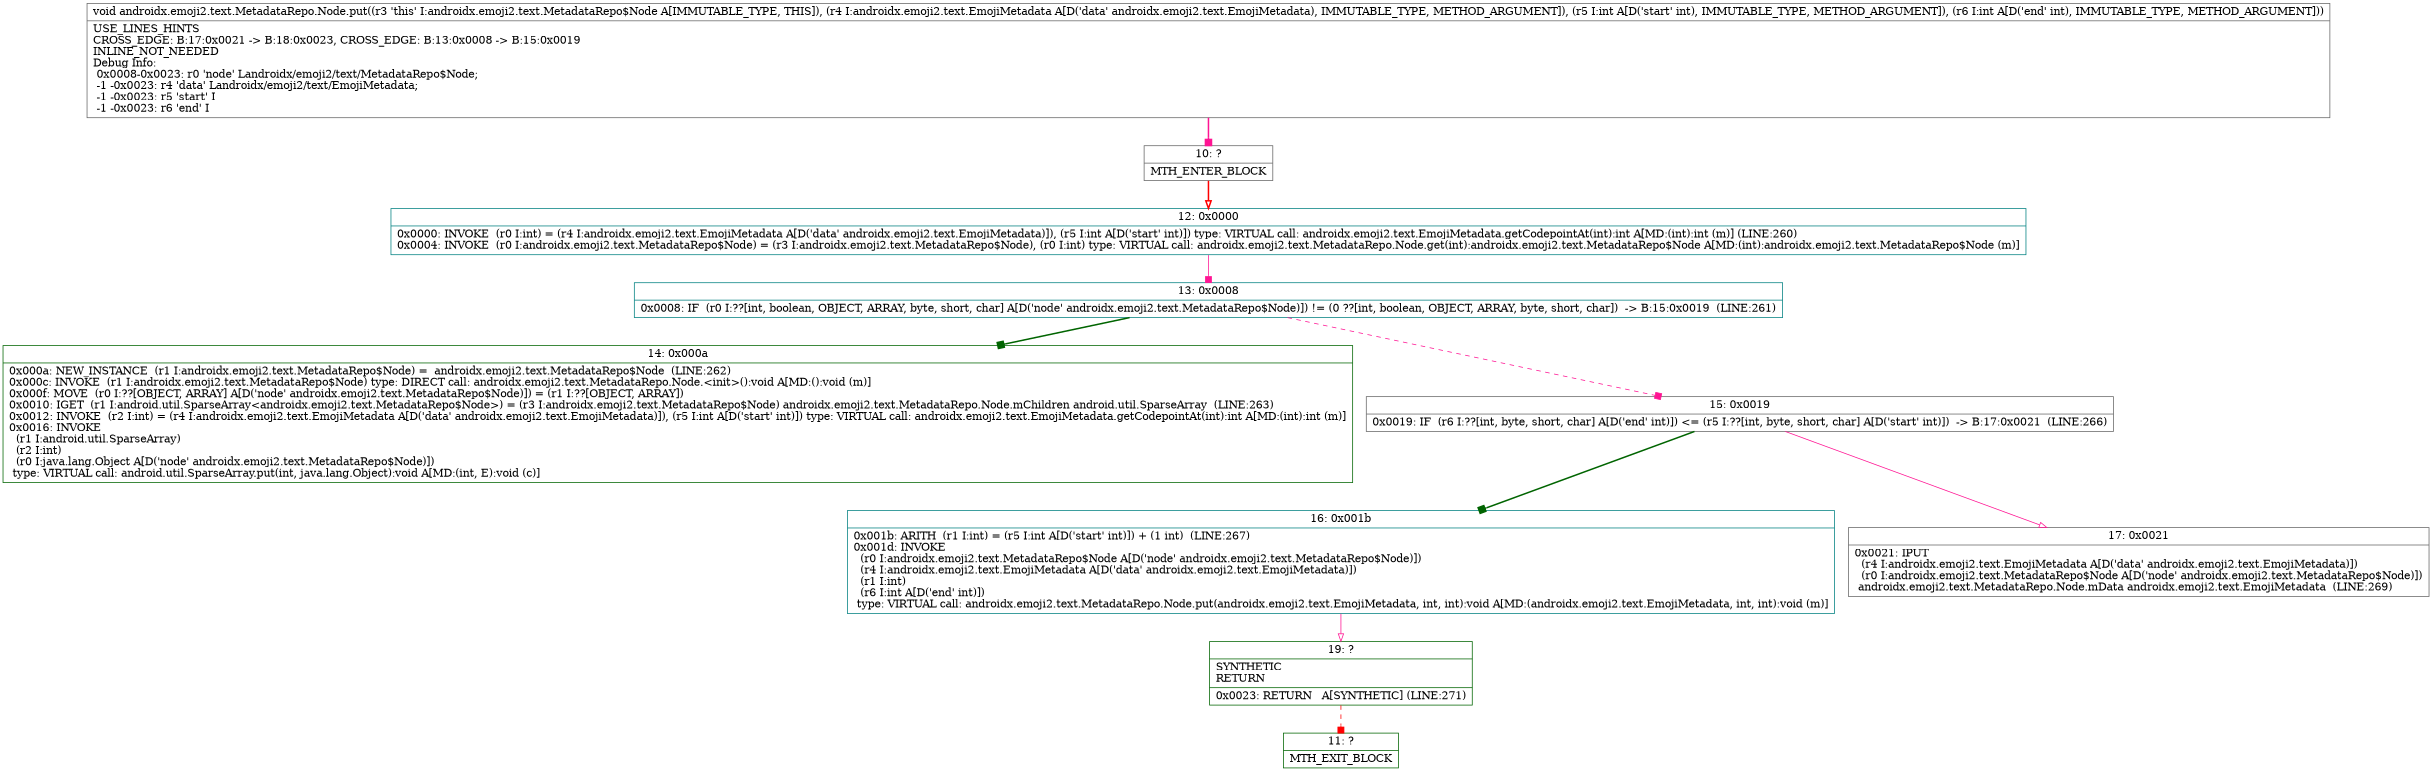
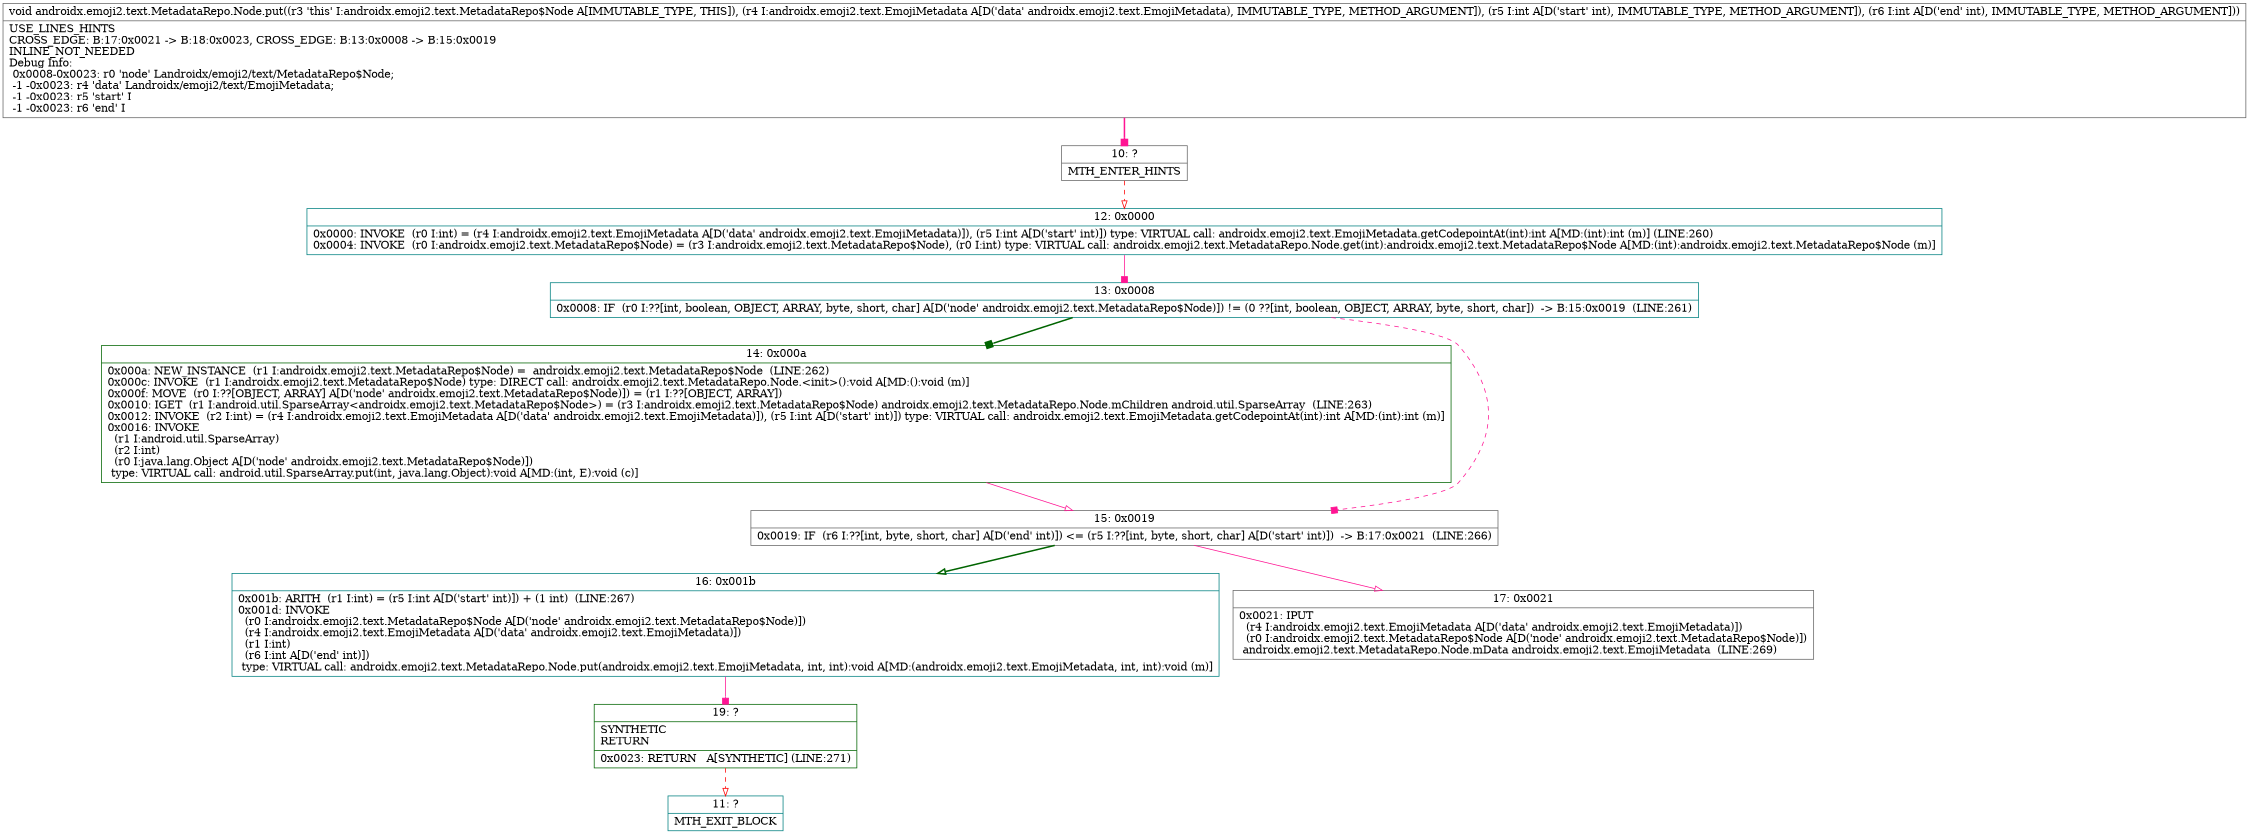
(1208, 171) -> (1124, 171)
(1208, 191) -> (1124, 191)
(1590, 470) -> (1000, 558)
none -> (1026, 495)
(1341, 624) -> (726, 687)
(1341, 715) -> (726, 778)
(1341, 751) -> (726, 813)
